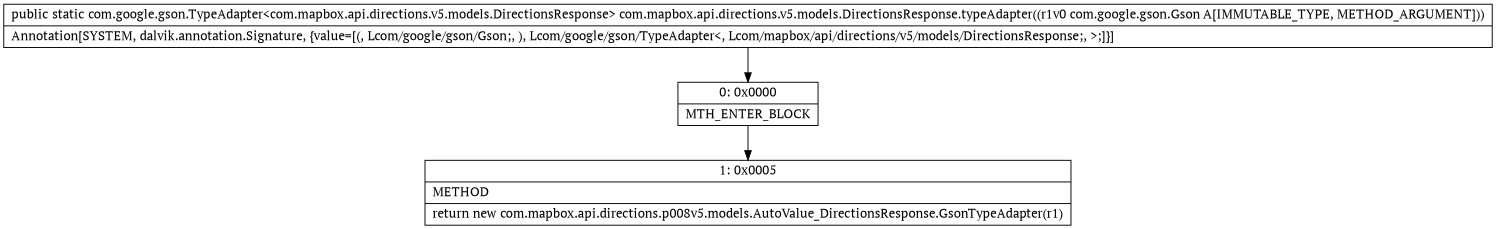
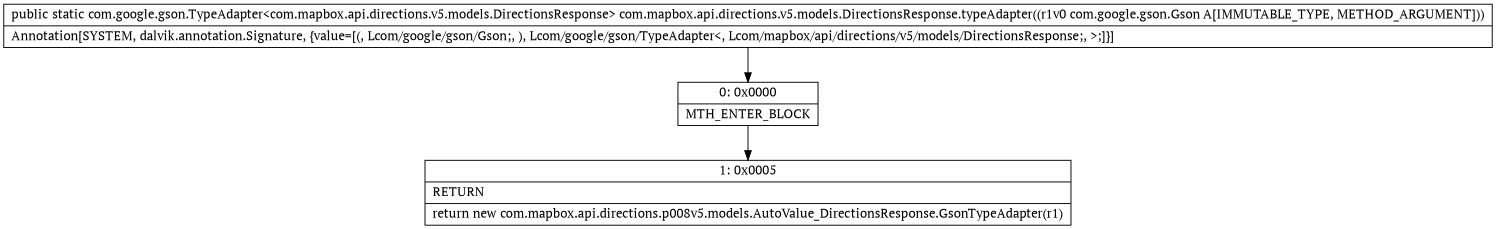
(461, 192) -> (459, 192)
